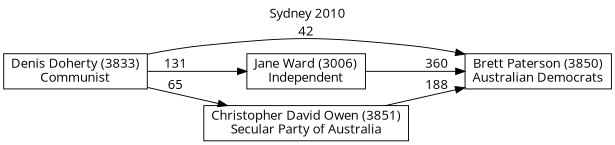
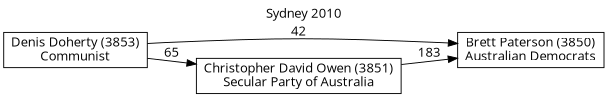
(76, 71) -> (76, 50)
(306, 71) -> none
(437, 86) -> (429, 53)
